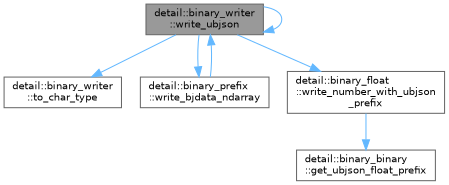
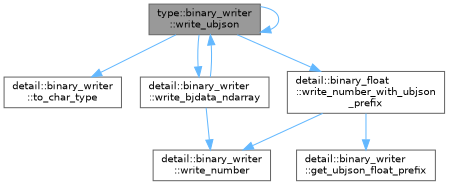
(205, 19) -> (205, 19)
(205, 92) -> (205, 92)
none -> (212, 165)
(366, 165) -> (366, 165)
